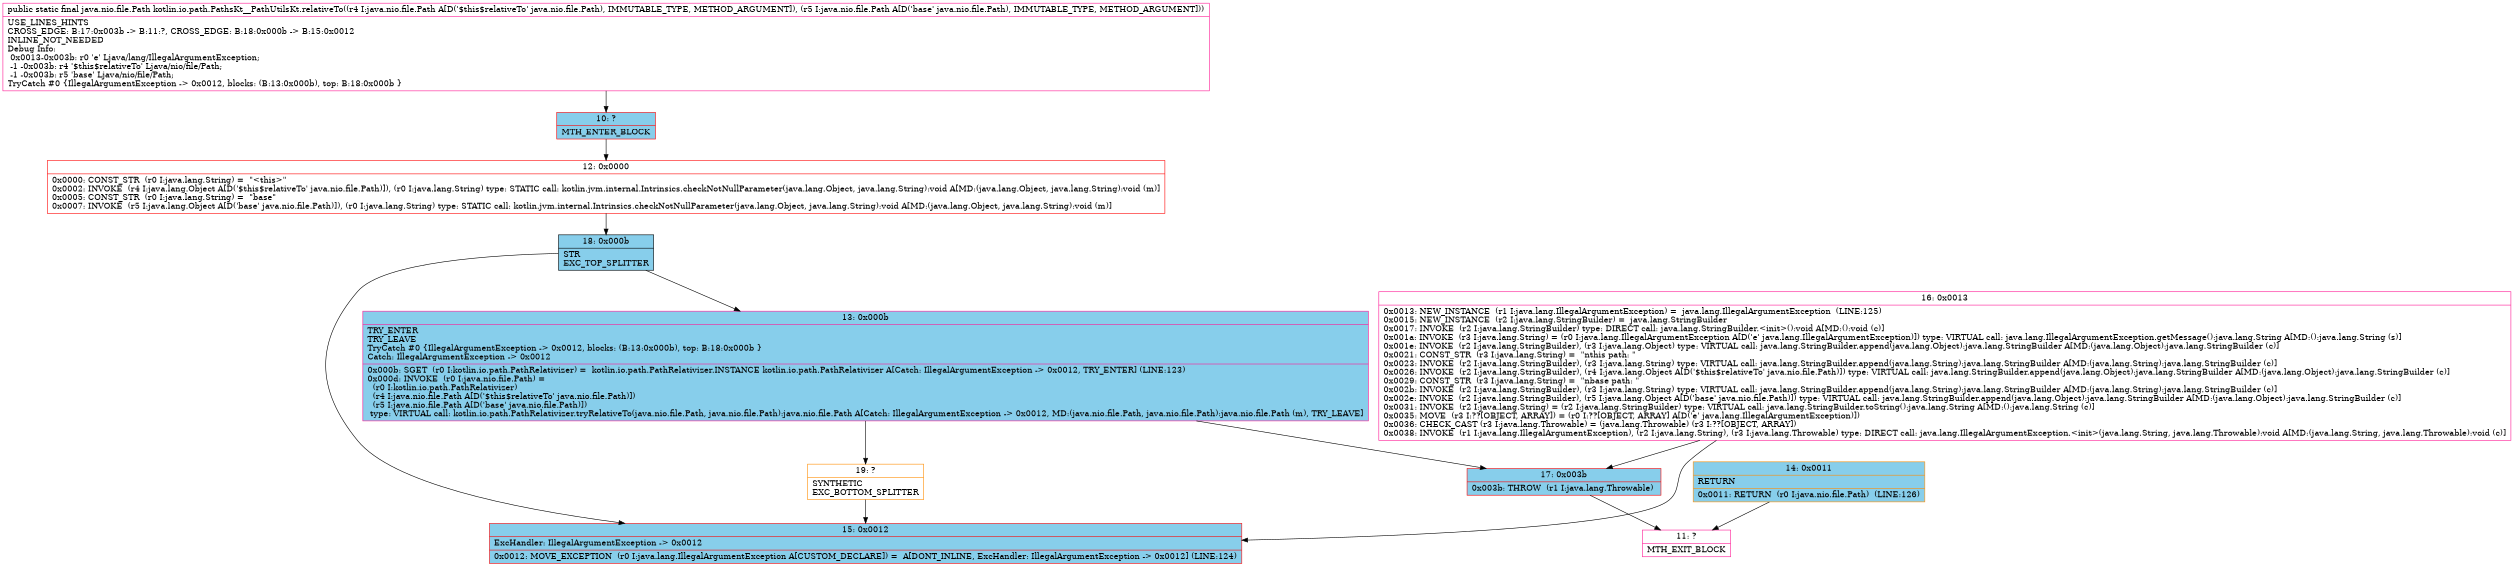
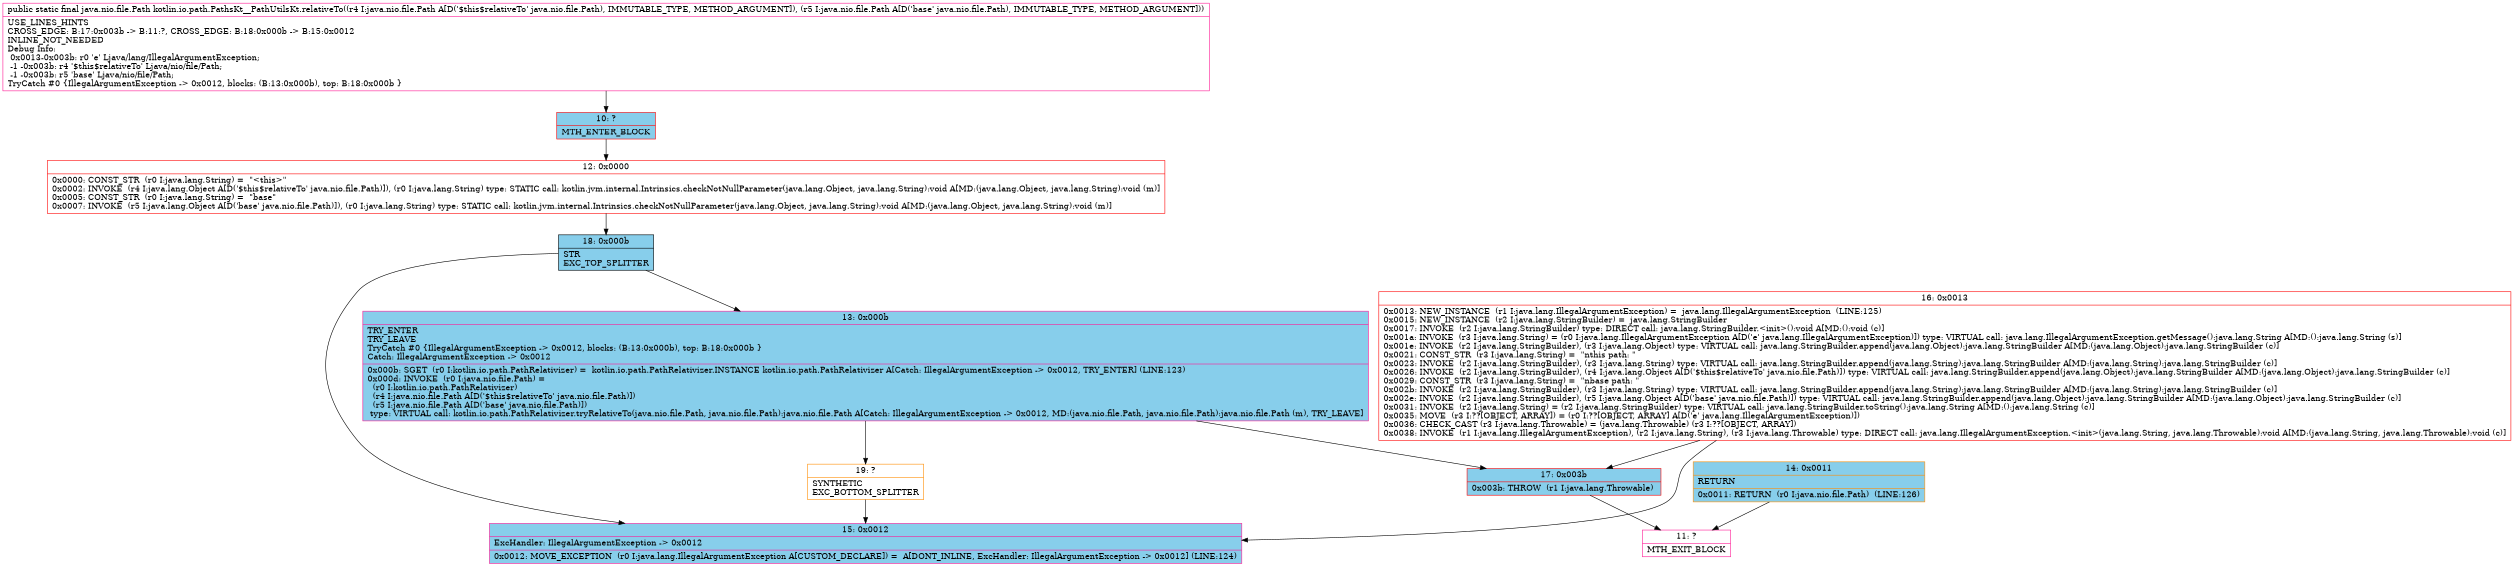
(1945, 366) -> (1945, 366)
(866, 543) -> (866, 543)
